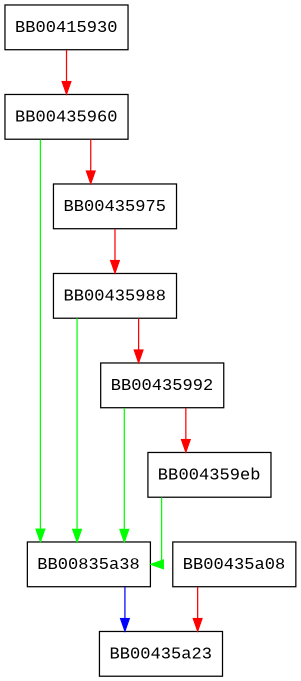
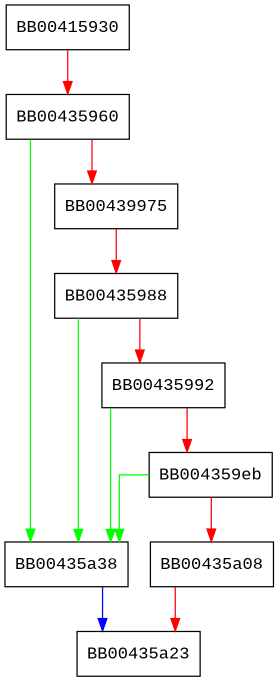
(115, 206) -> (116, 206)
none -> (211, 513)
(89, 564) -> (67, 564)
